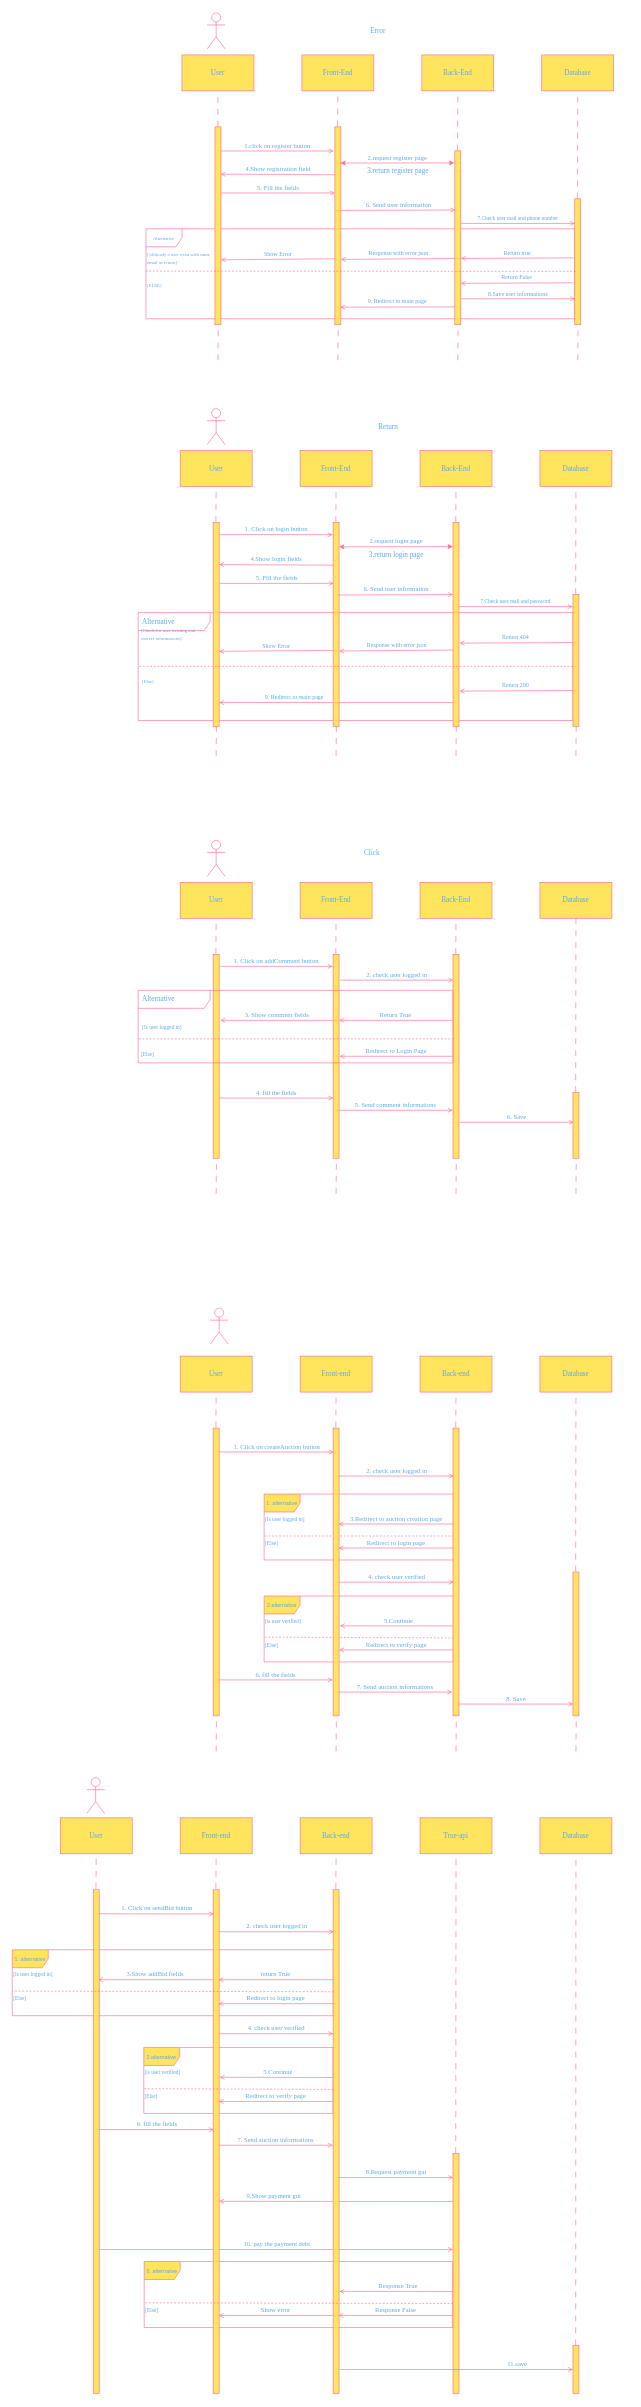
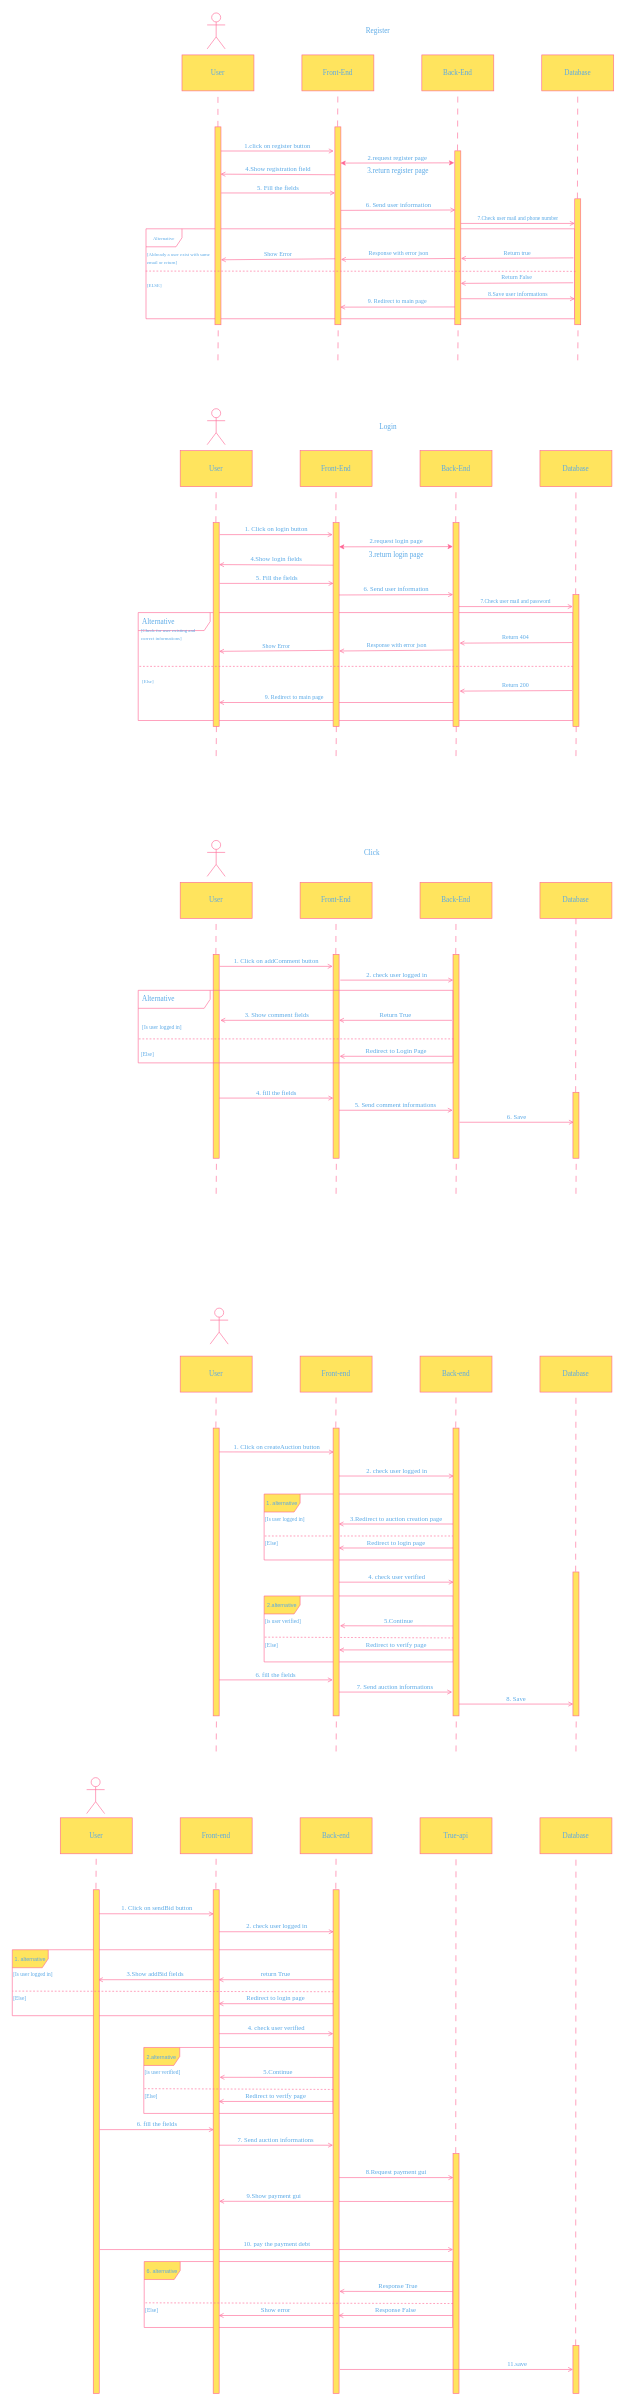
(378, 30) -> (378, 30)
(389, 426) -> (389, 426)
